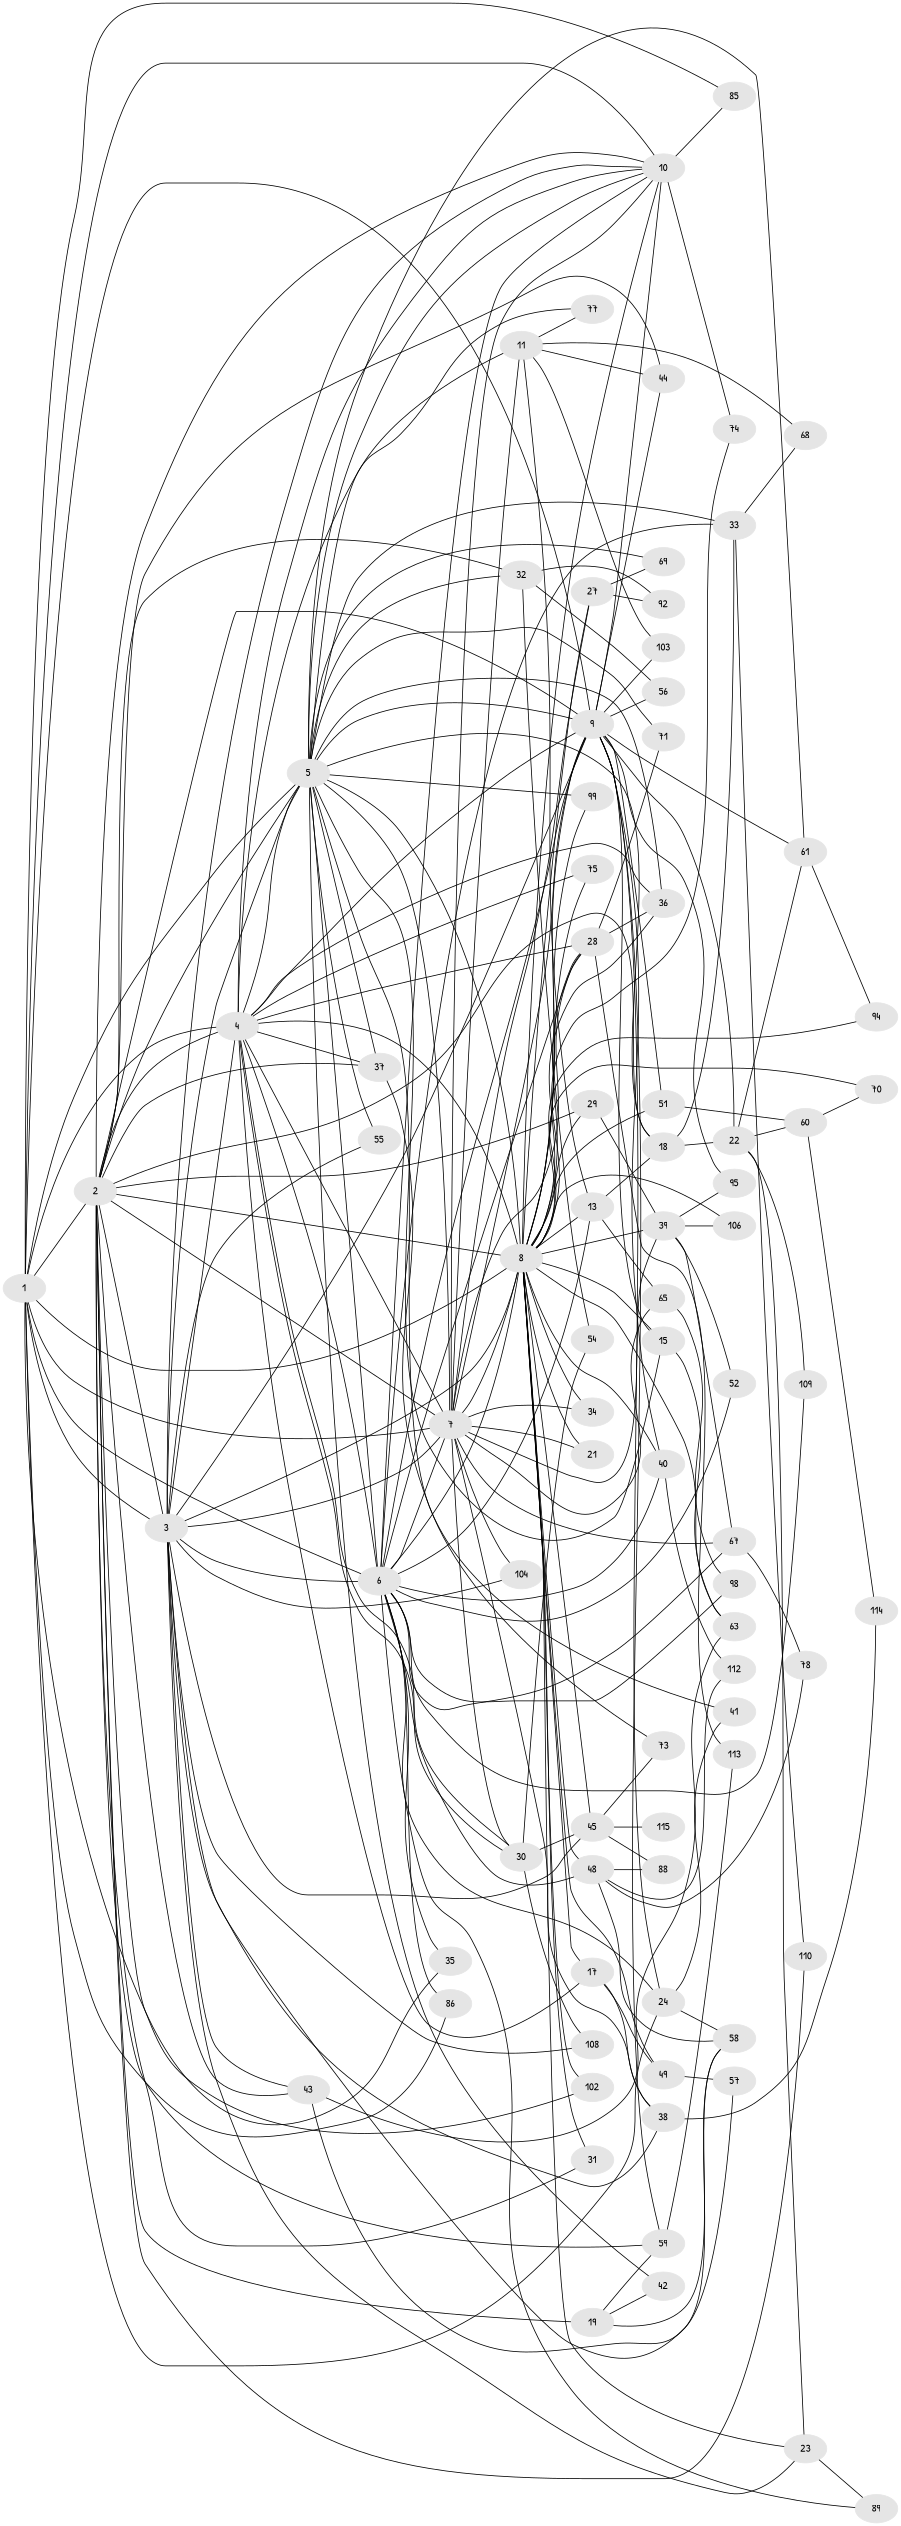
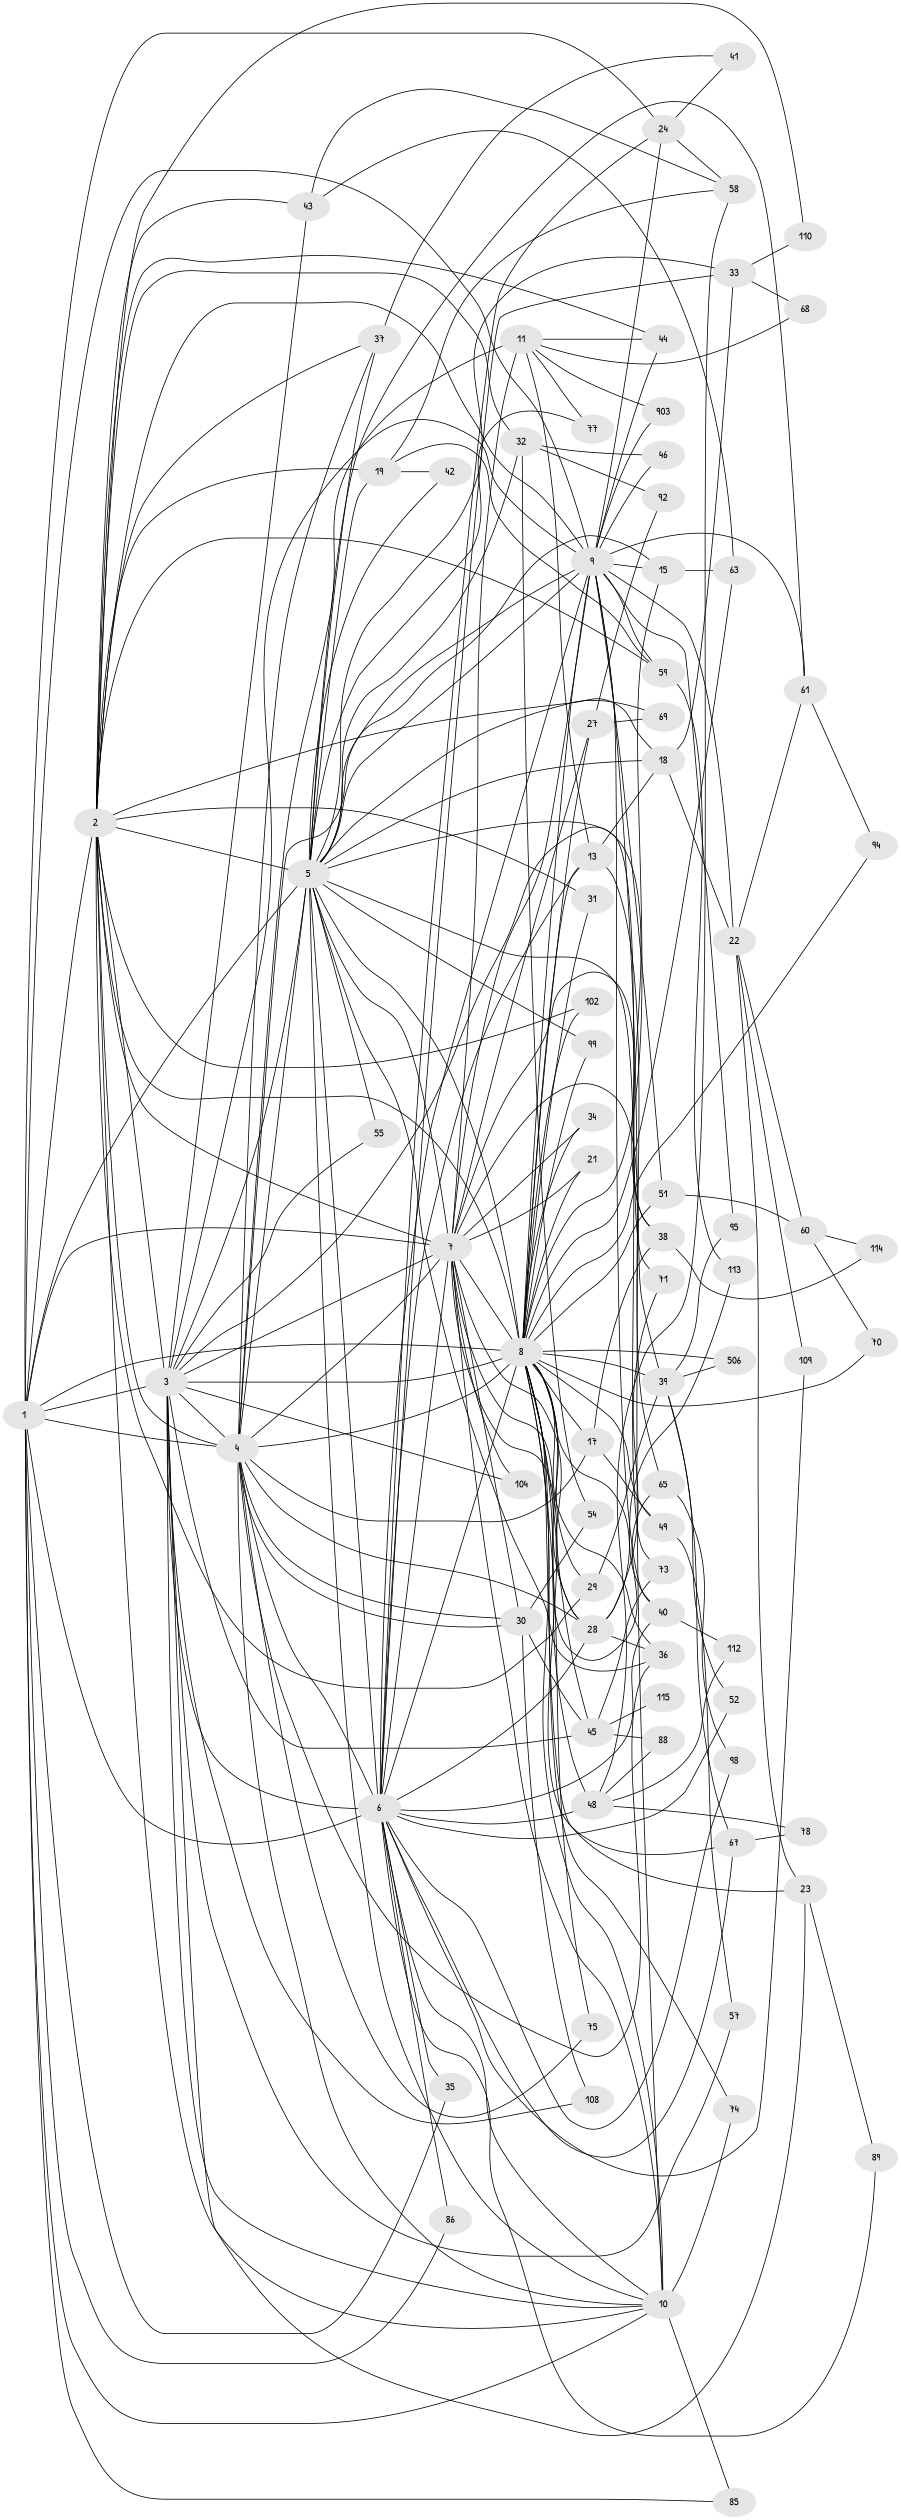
none -> (336, 632)
(663, 648) -> (663, 412)
(663, 692) -> (663, 455)
(734, 1226) -> (734, 1361)
